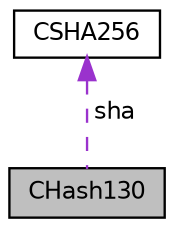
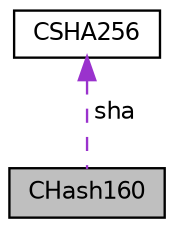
(87, 193) -> (87, 193)
